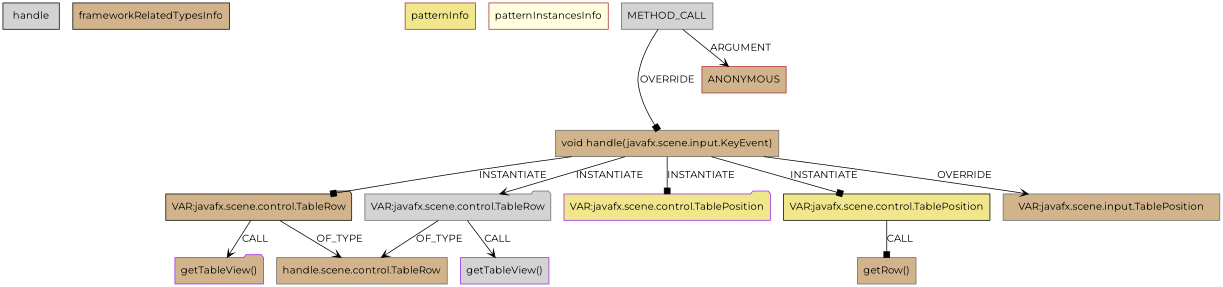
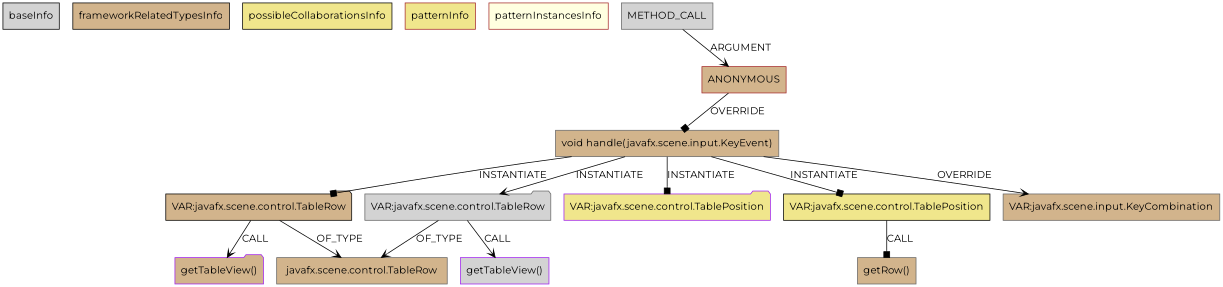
(31, 16) -> (31, 16)
none -> (317, 16)
(638, 76) -> (709, 109)
(1111, 207) -> (1111, 207)
(362, 271) -> (362, 271)
